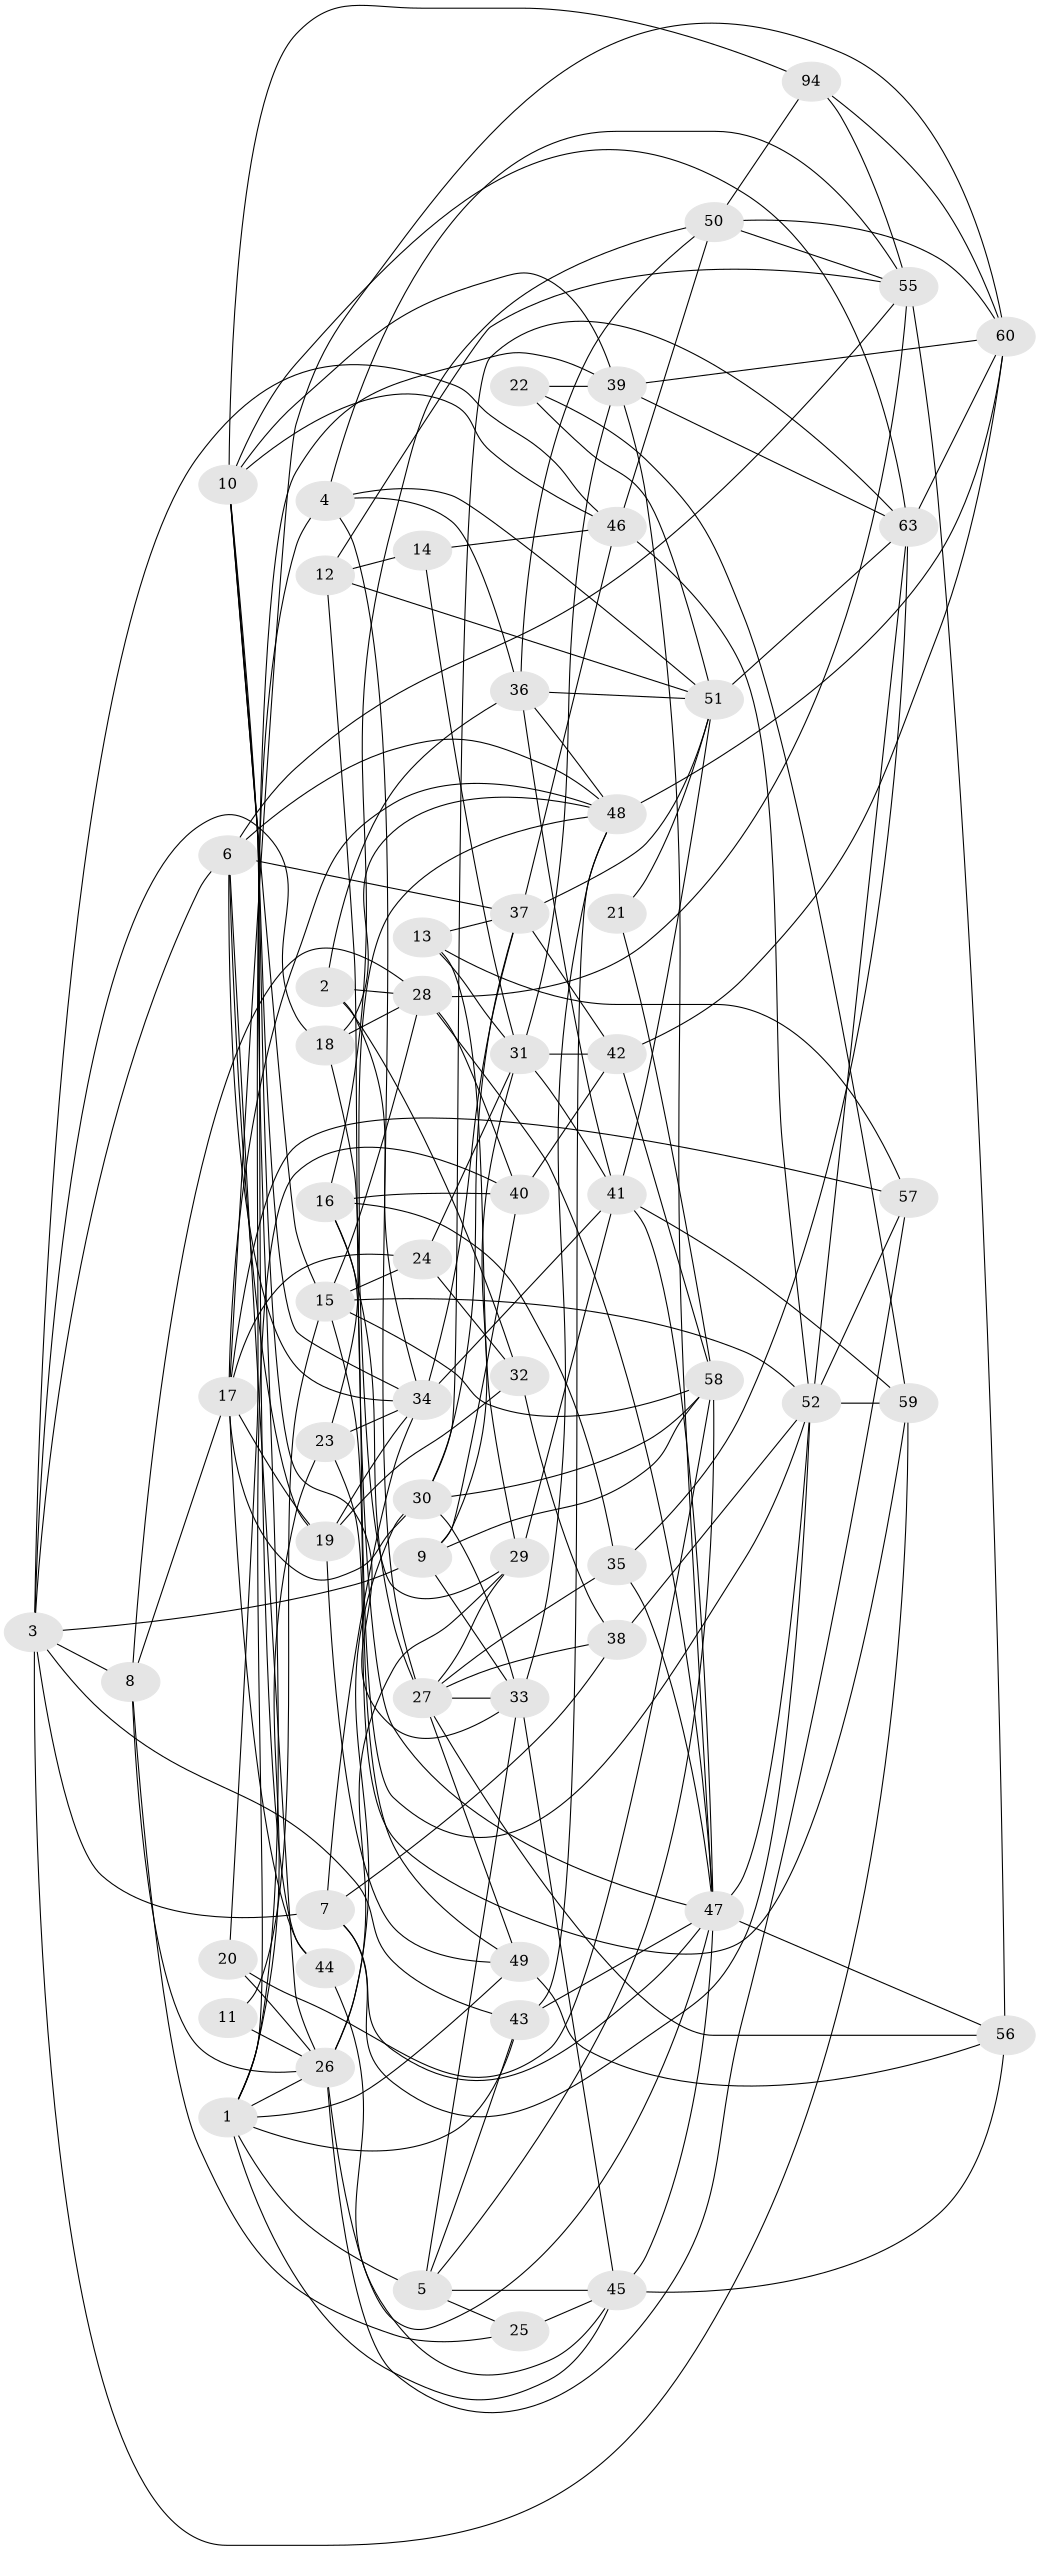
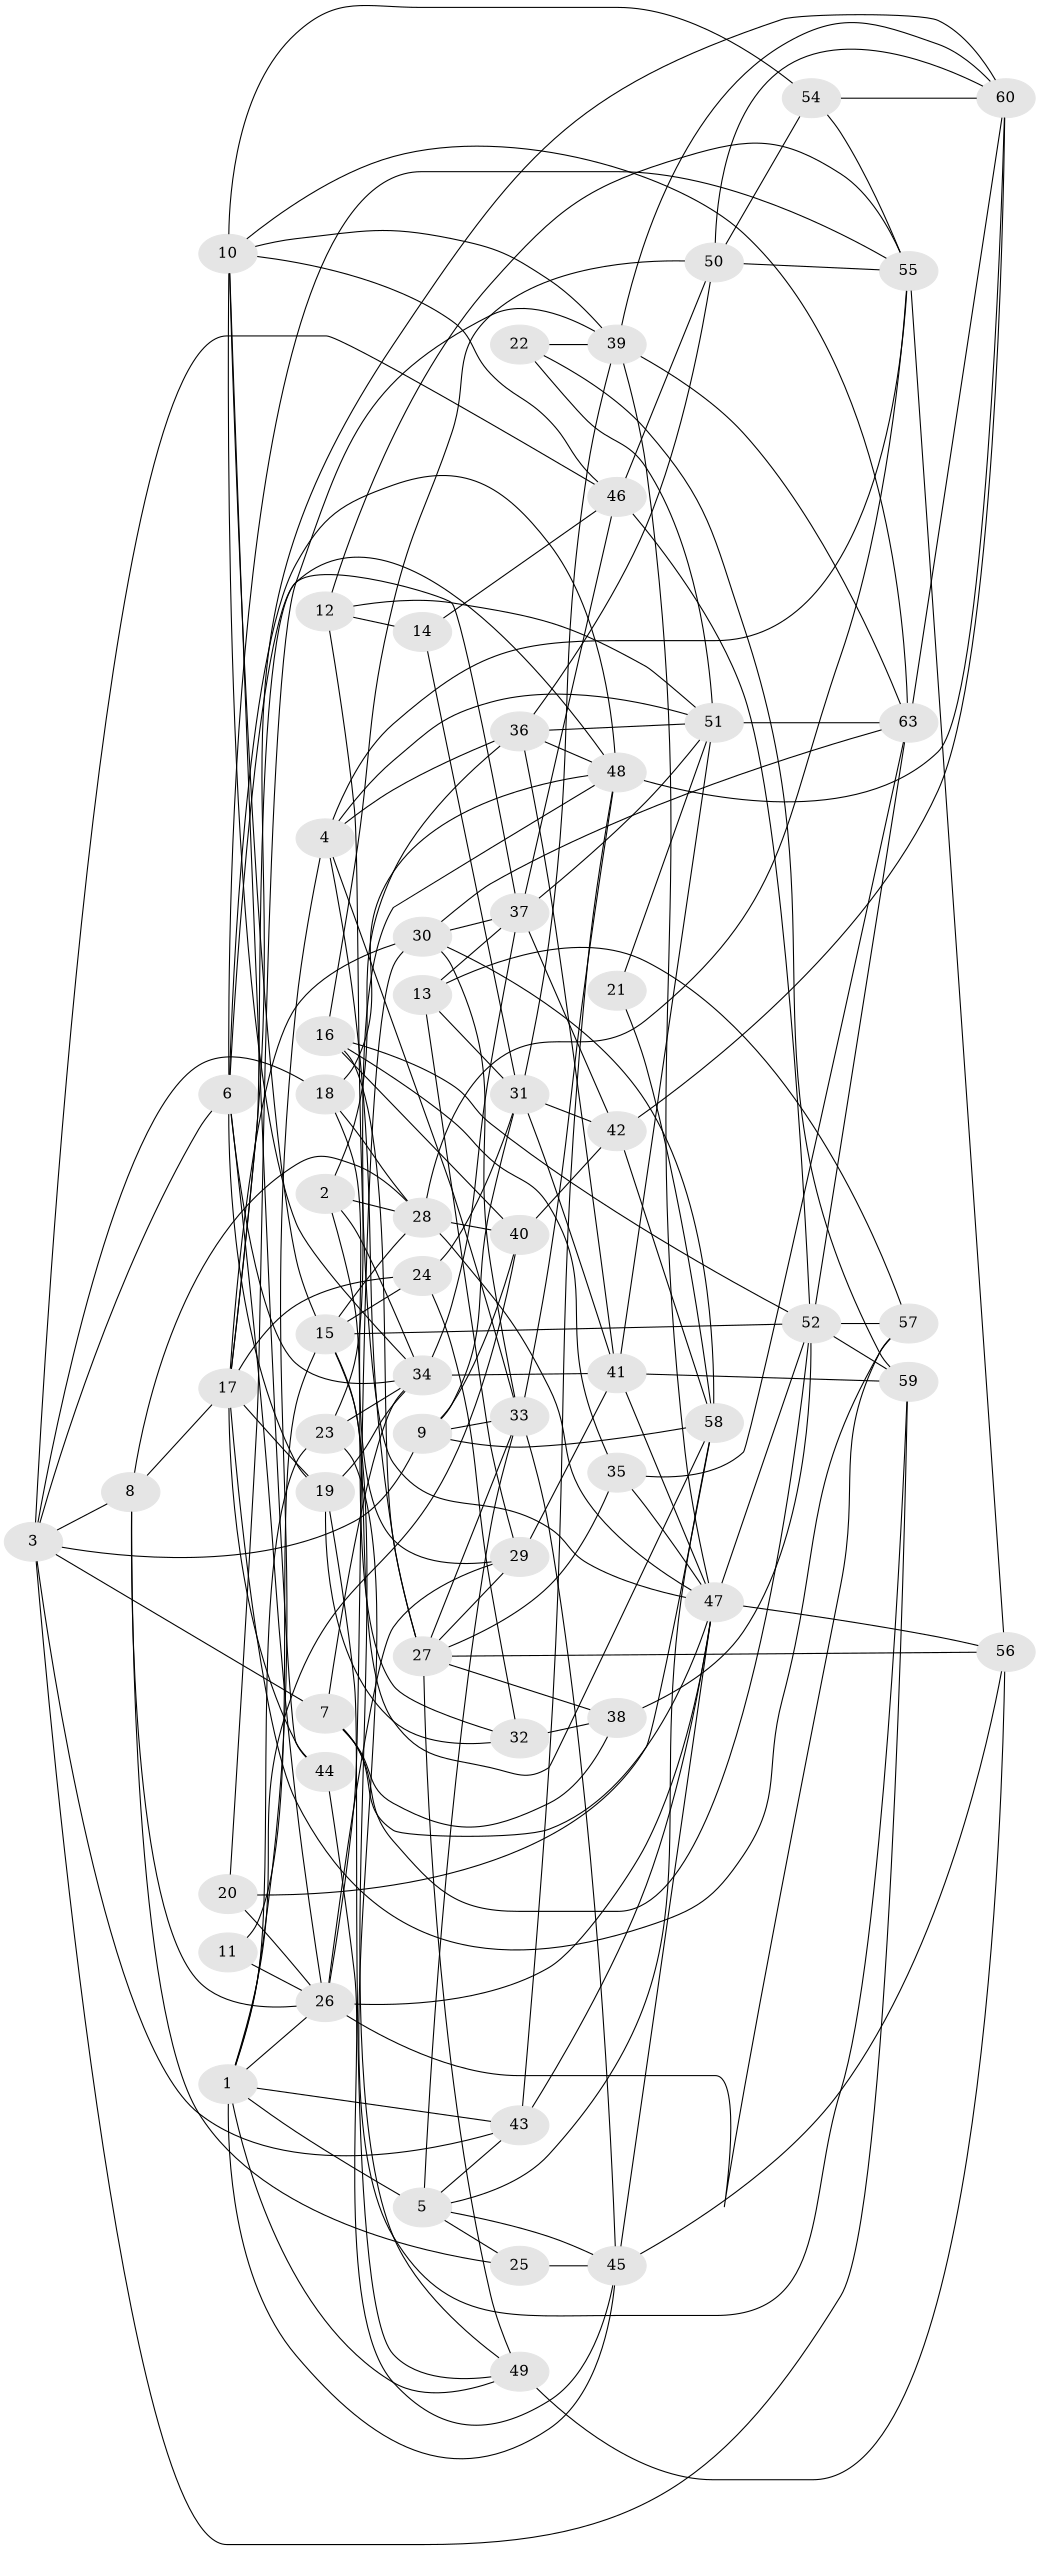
(811, 82) -> (811, 98)
(278, 1369) -> (429, 1125)
